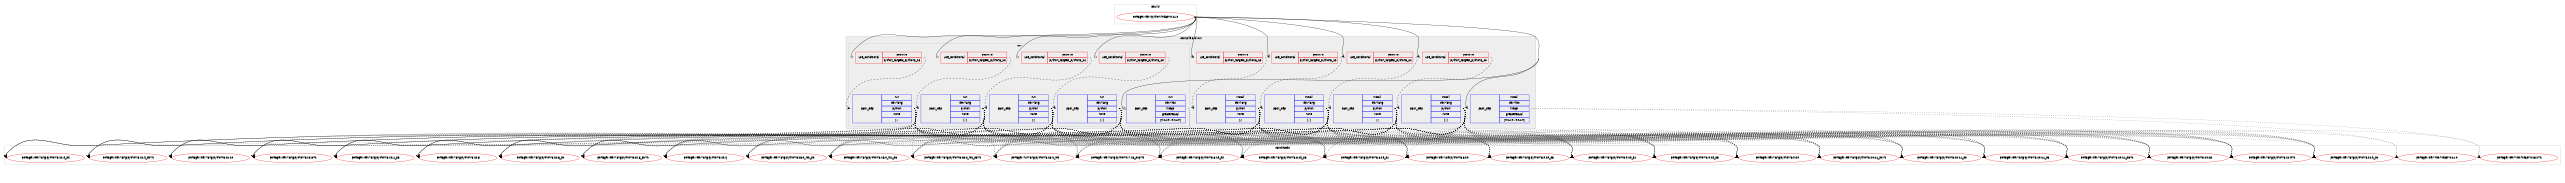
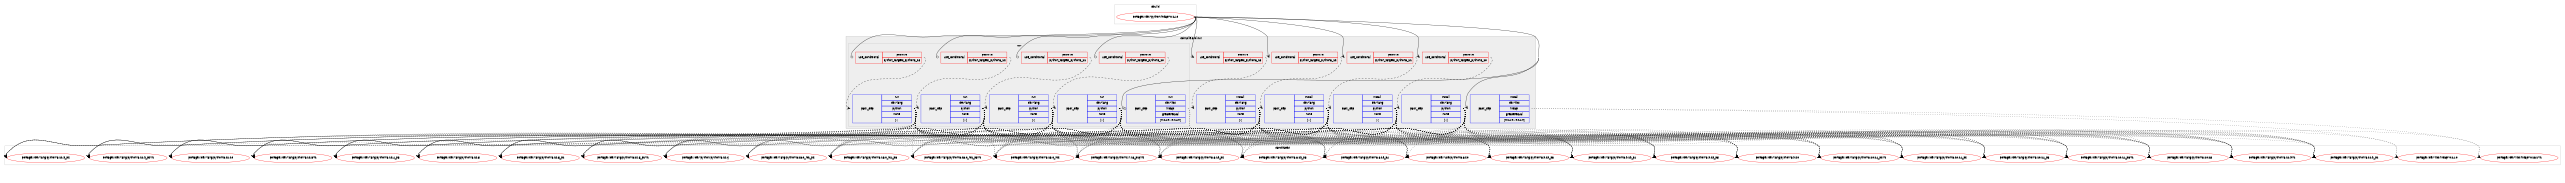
(705, 158) -> (705, 158)
(1035, 158) -> (1035, 158)
